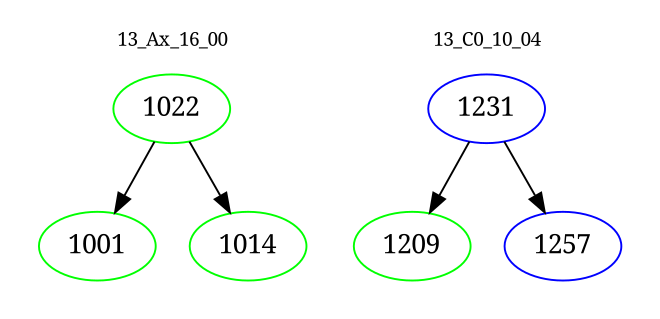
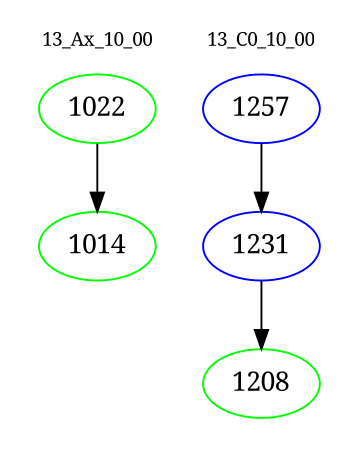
(173, 41) -> (97, 41)
(488, 41) -> (261, 41)
(520, 169) -> (261, 168)
(97, 246) -> none
(412, 246) -> (261, 384)
